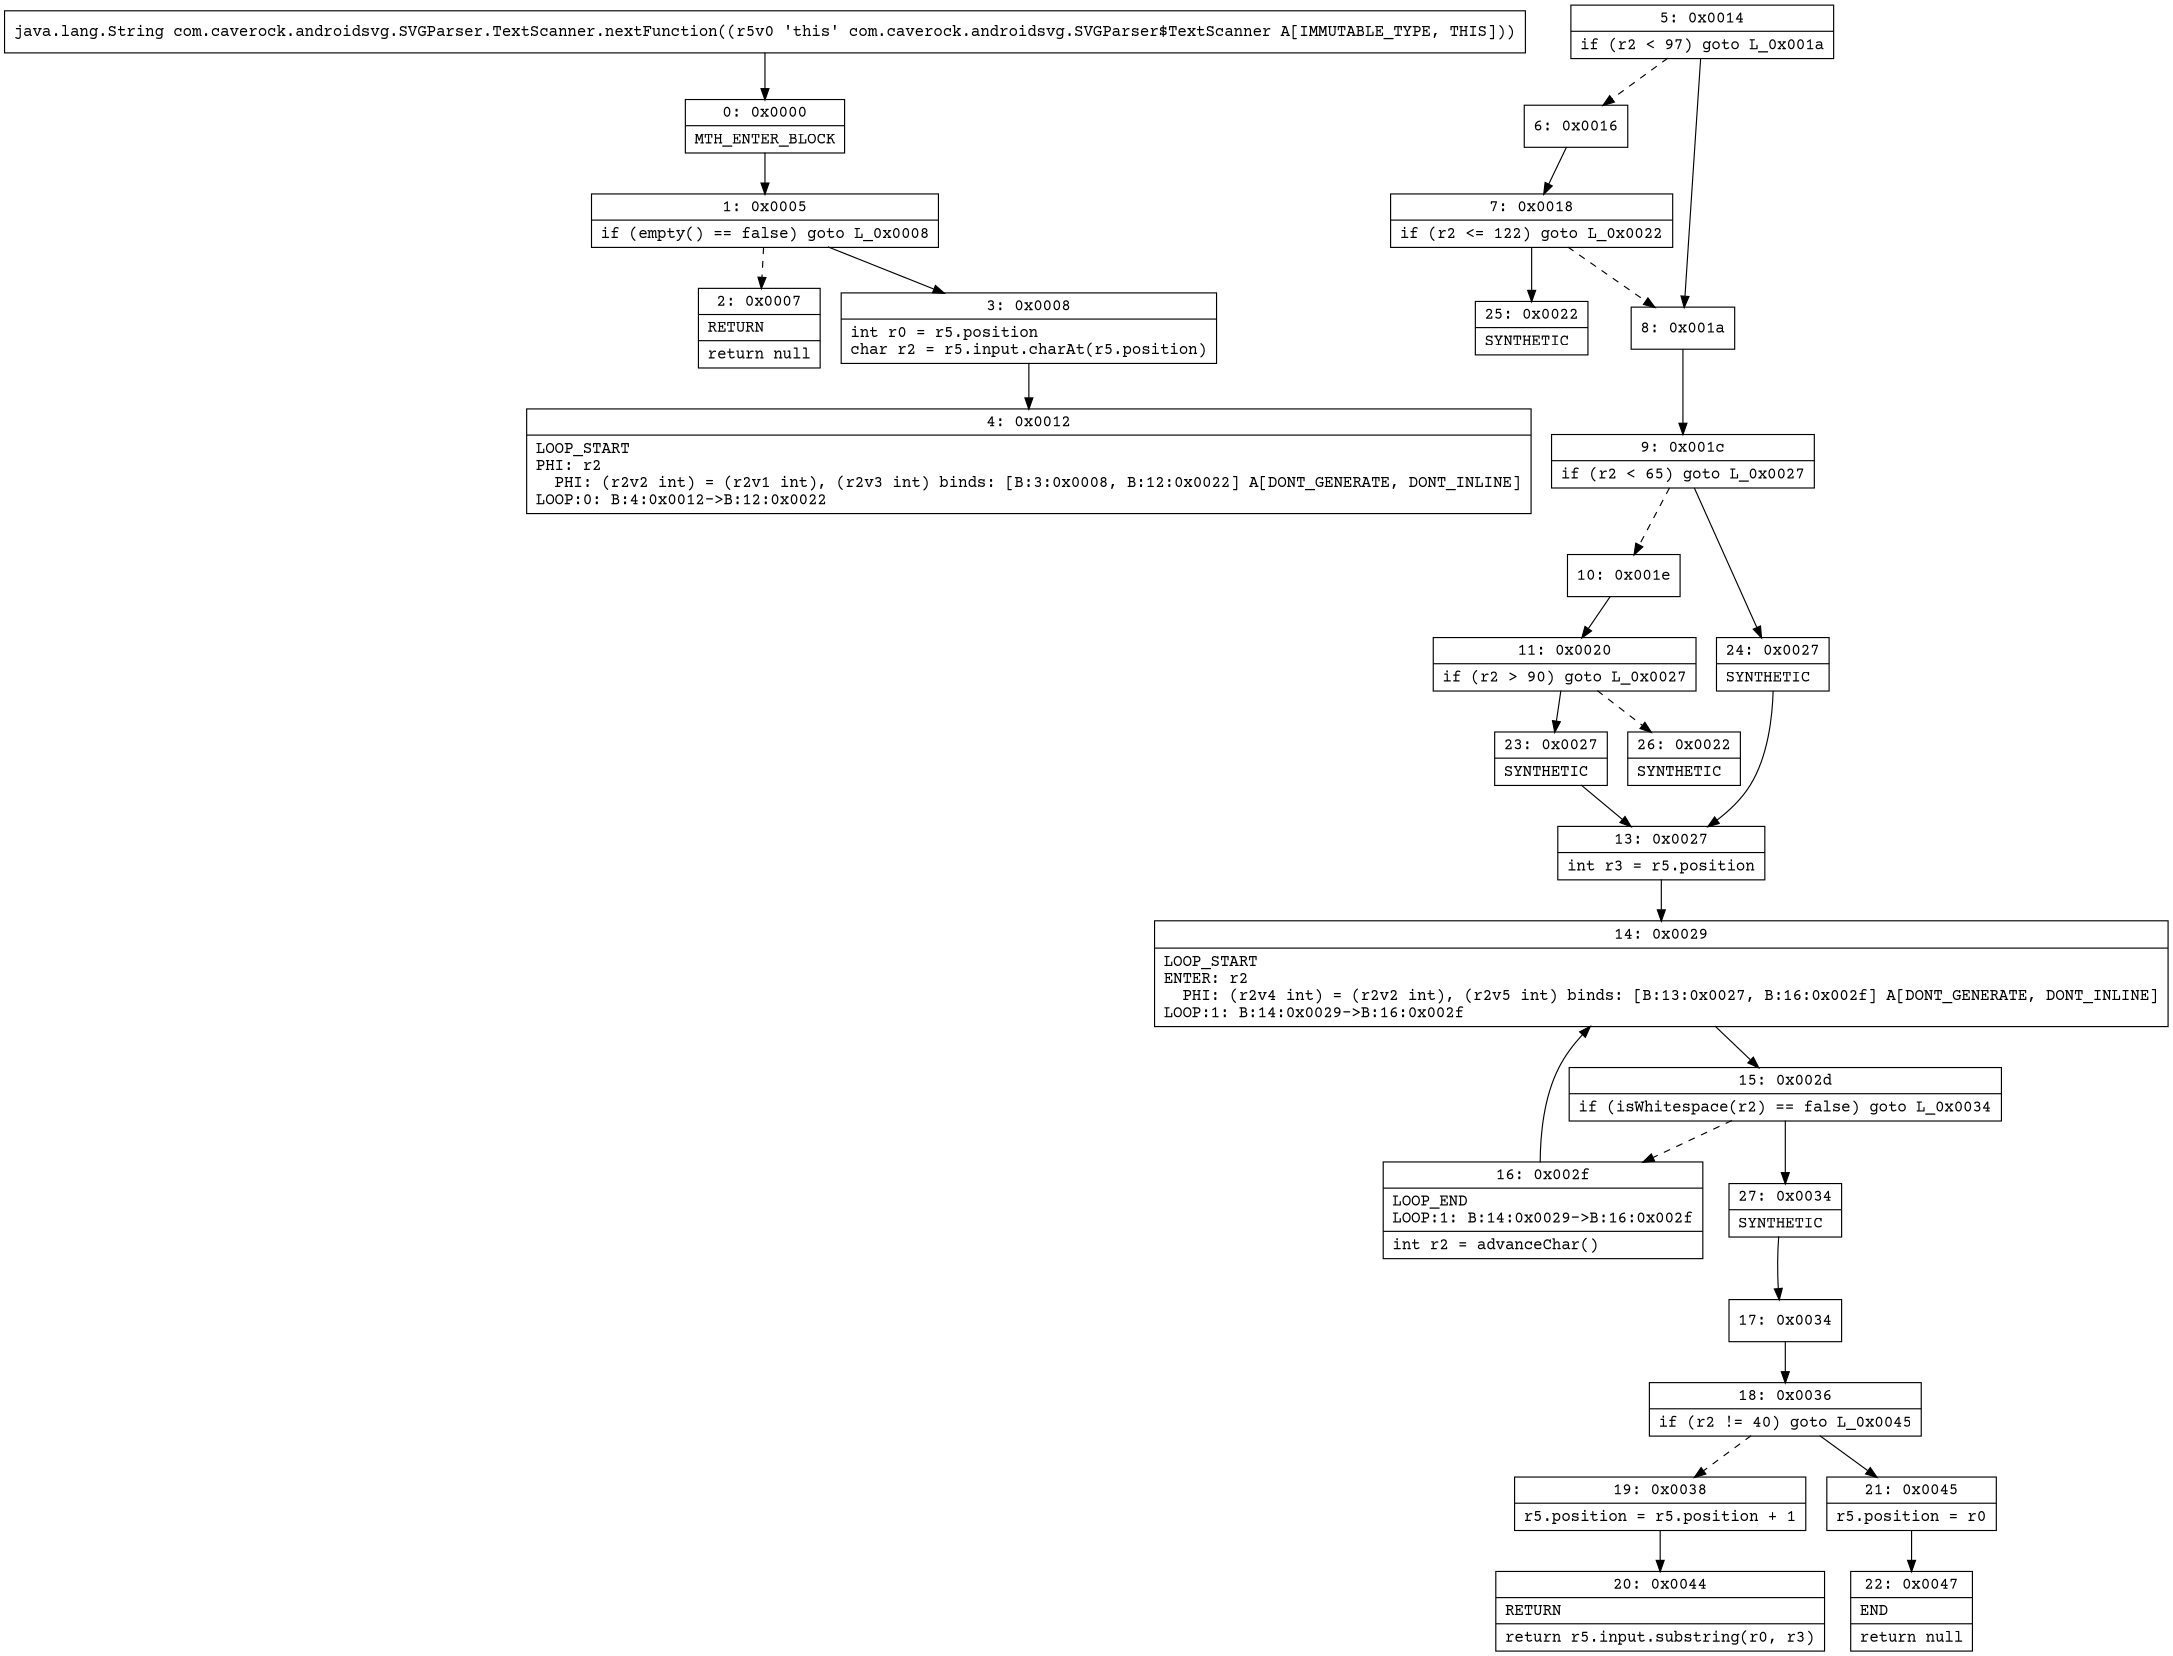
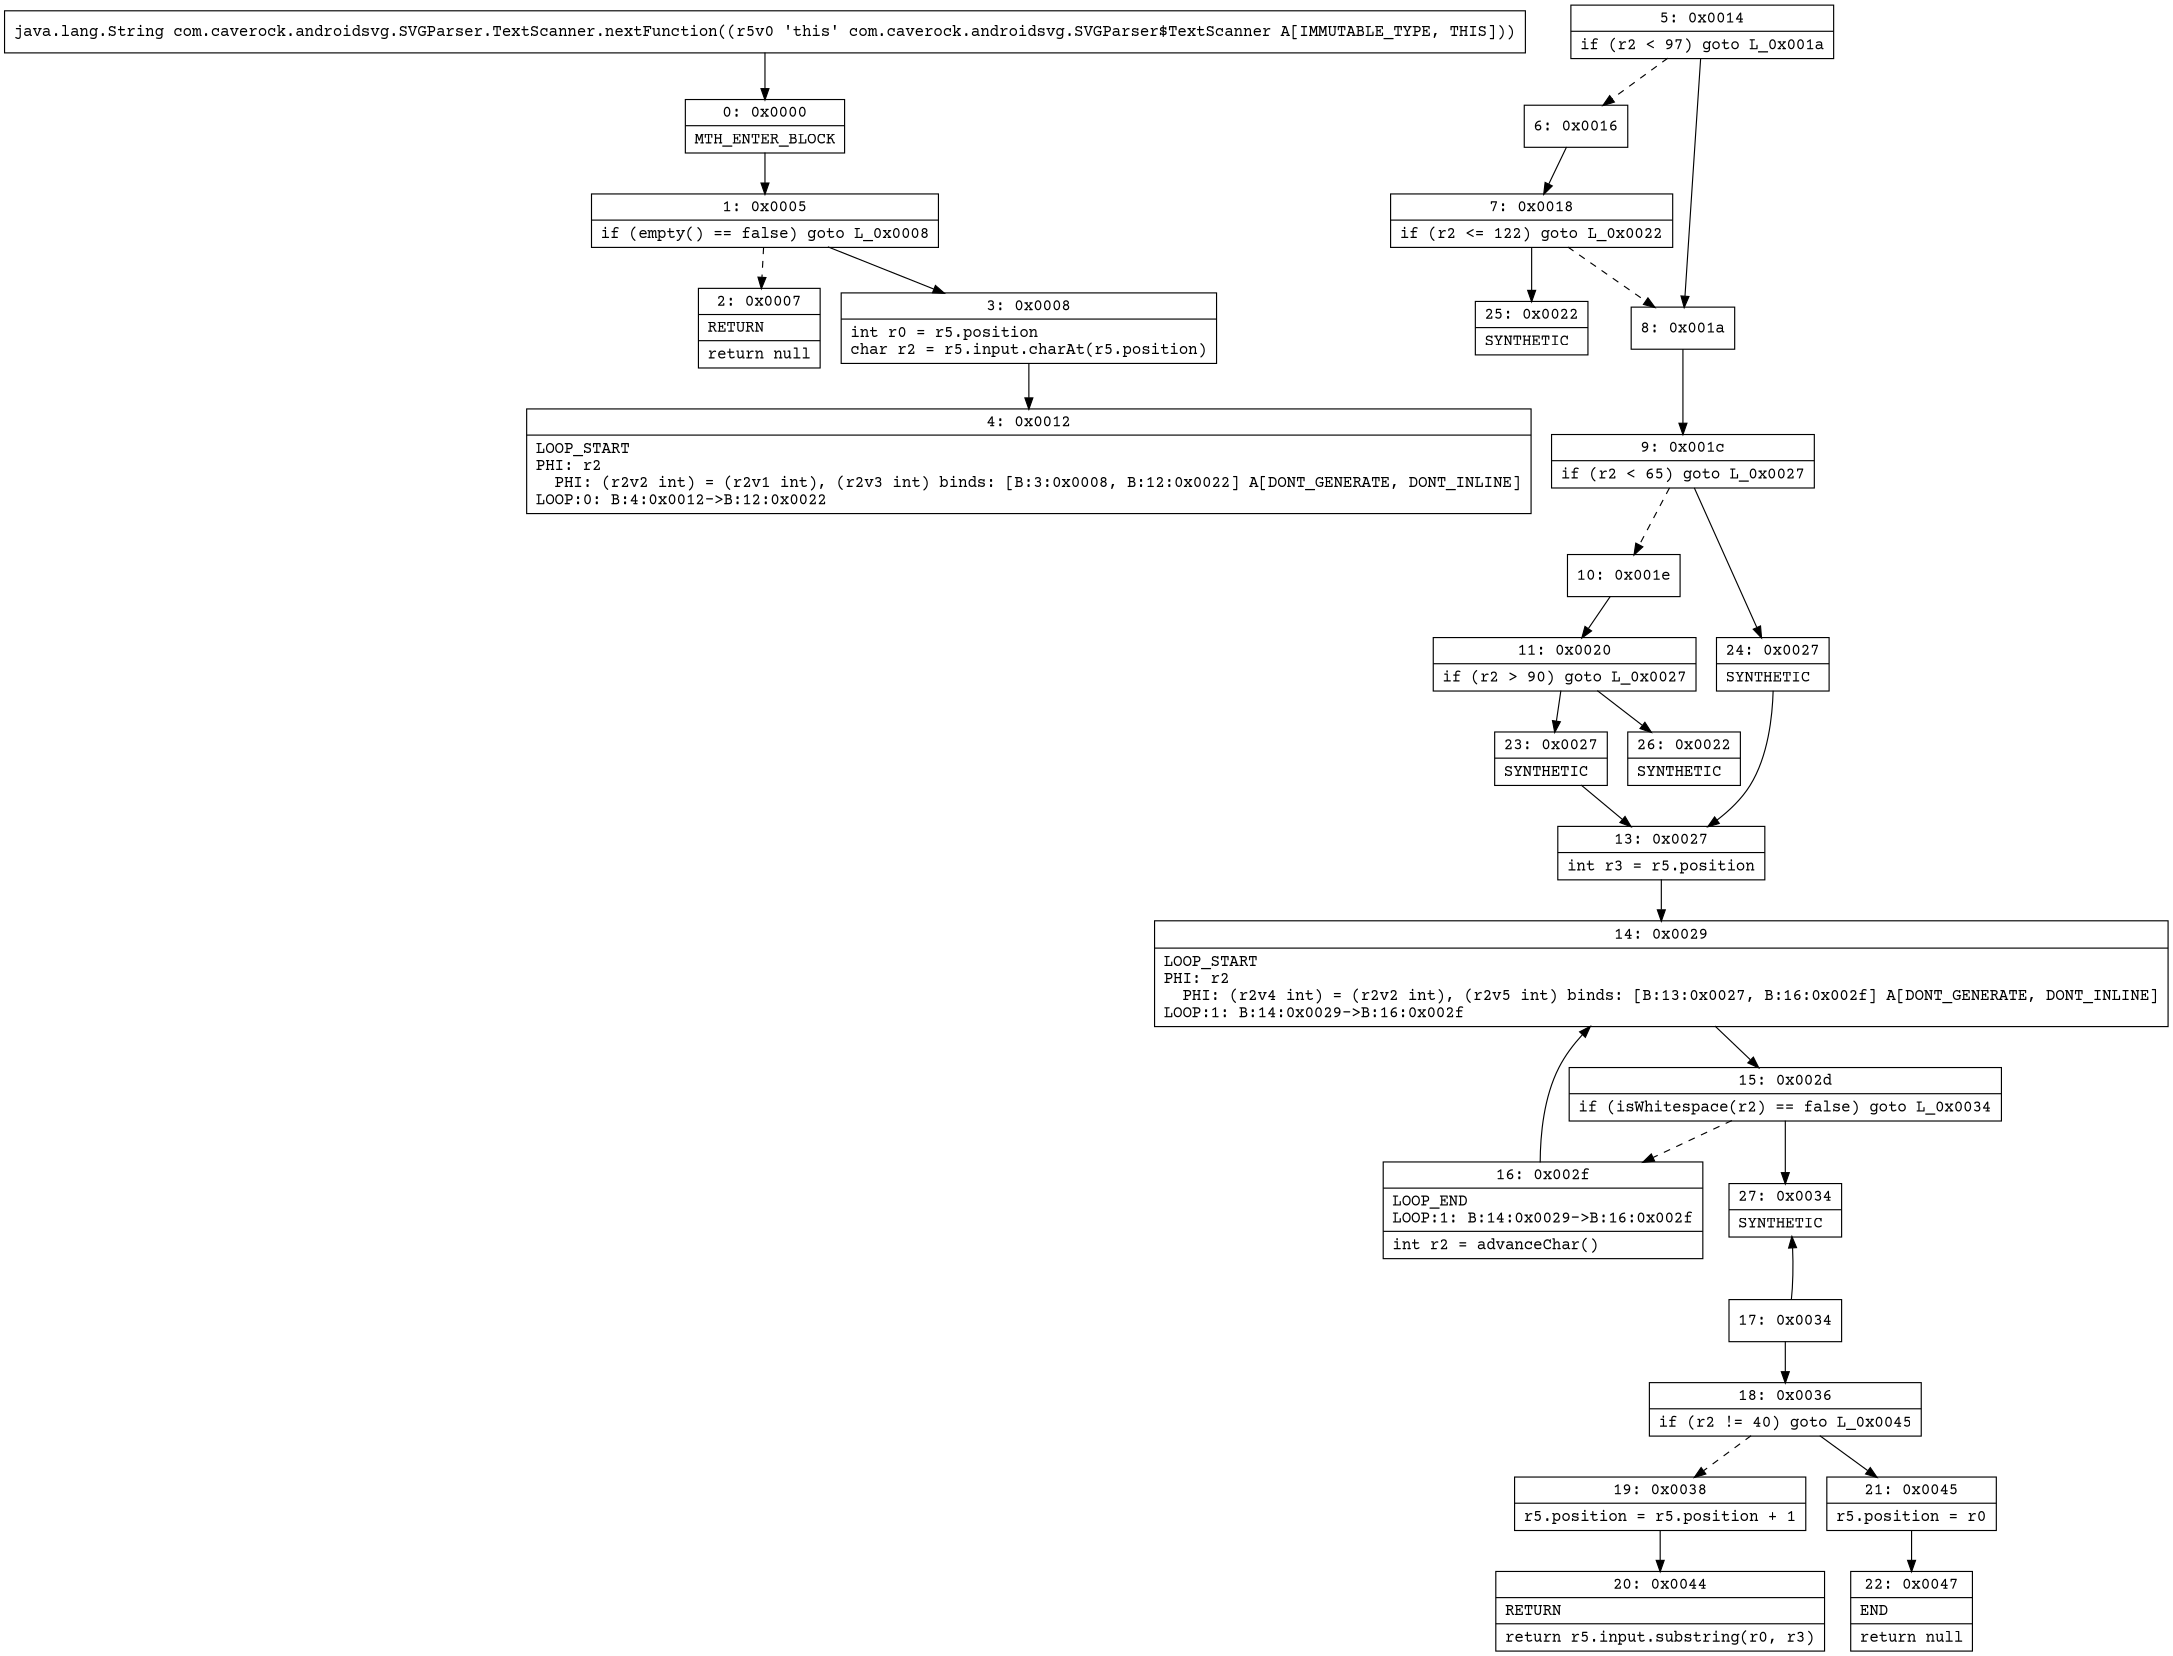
(1620, 708) -> (1620, 708)
(1211, 978) -> (1202, 978)
(1778, 1262) -> (1793, 1274)
